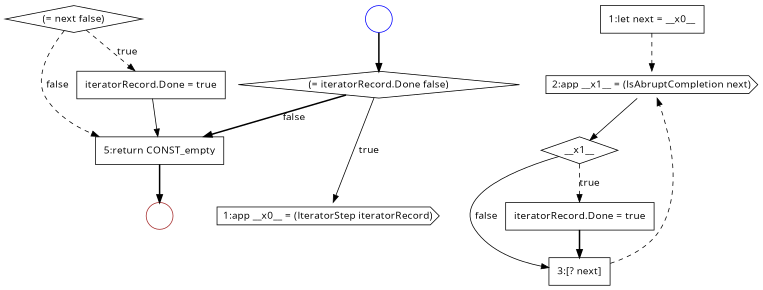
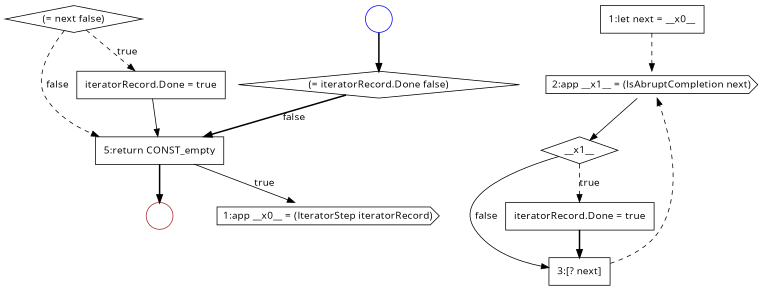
(355, 147) -> (241, 182)
